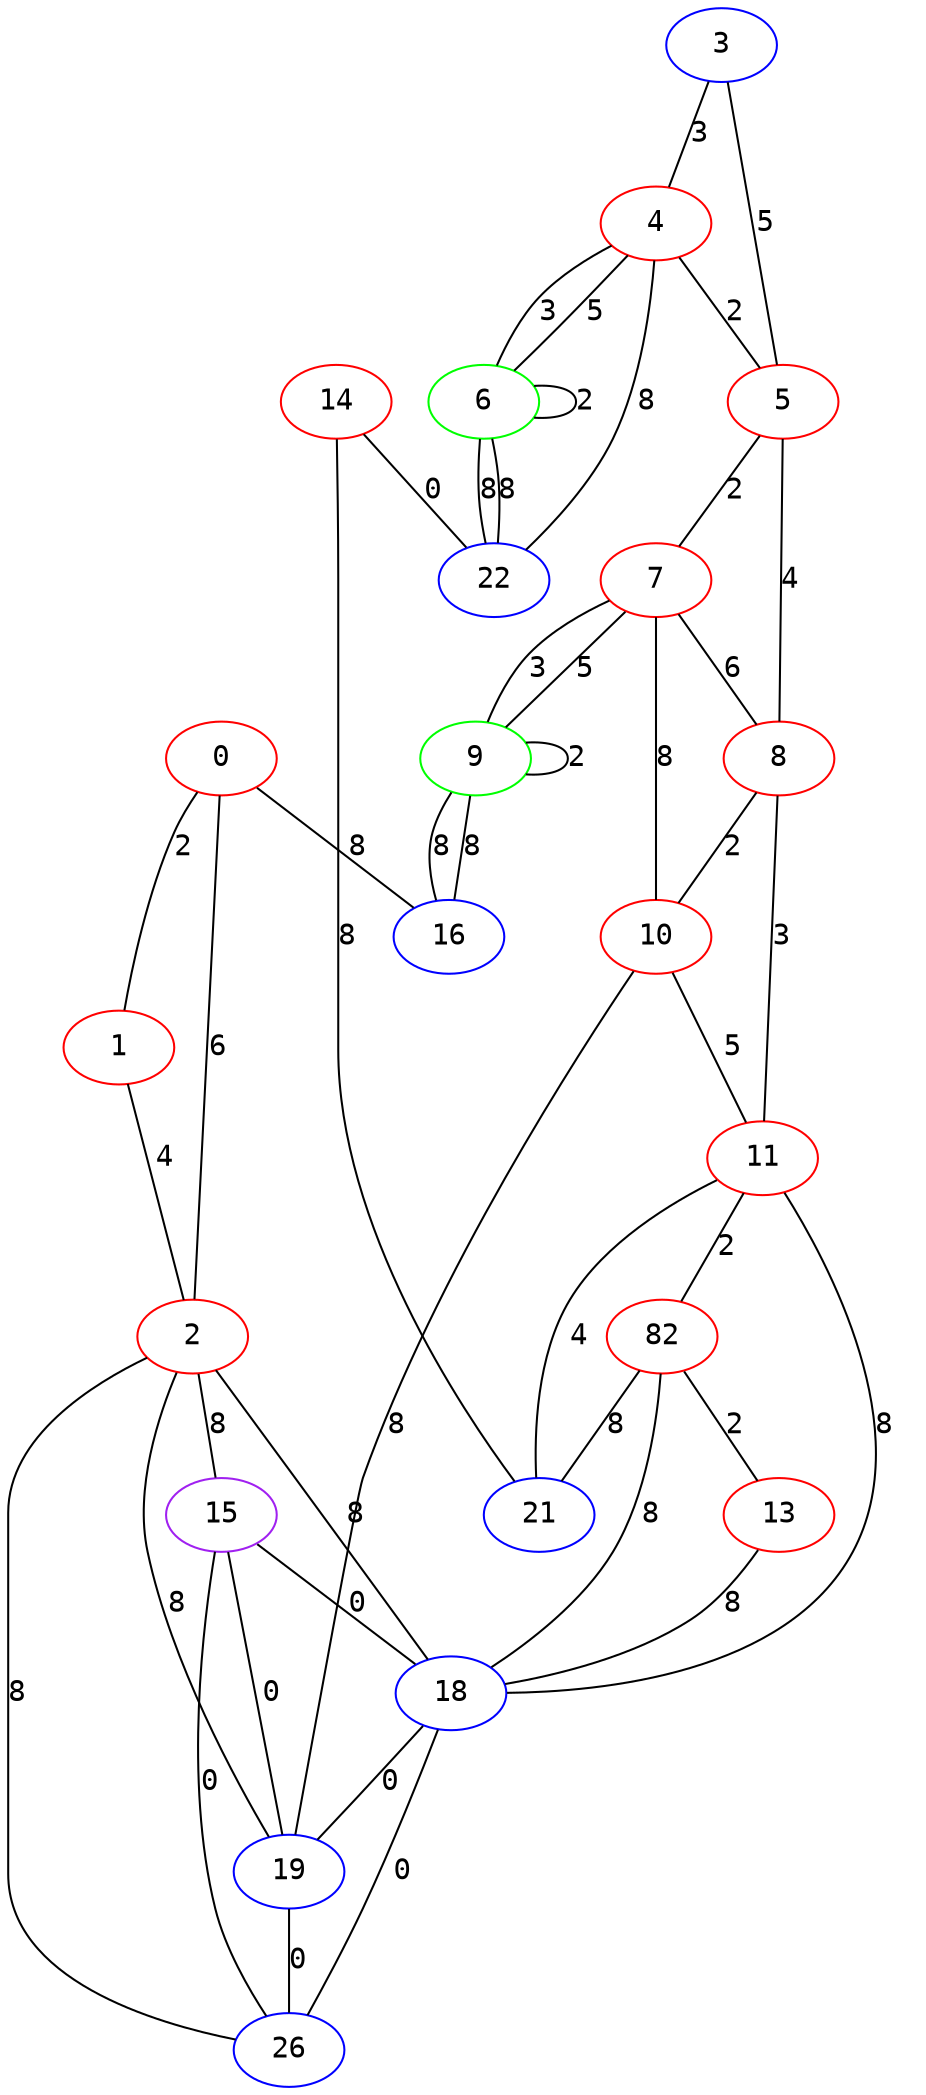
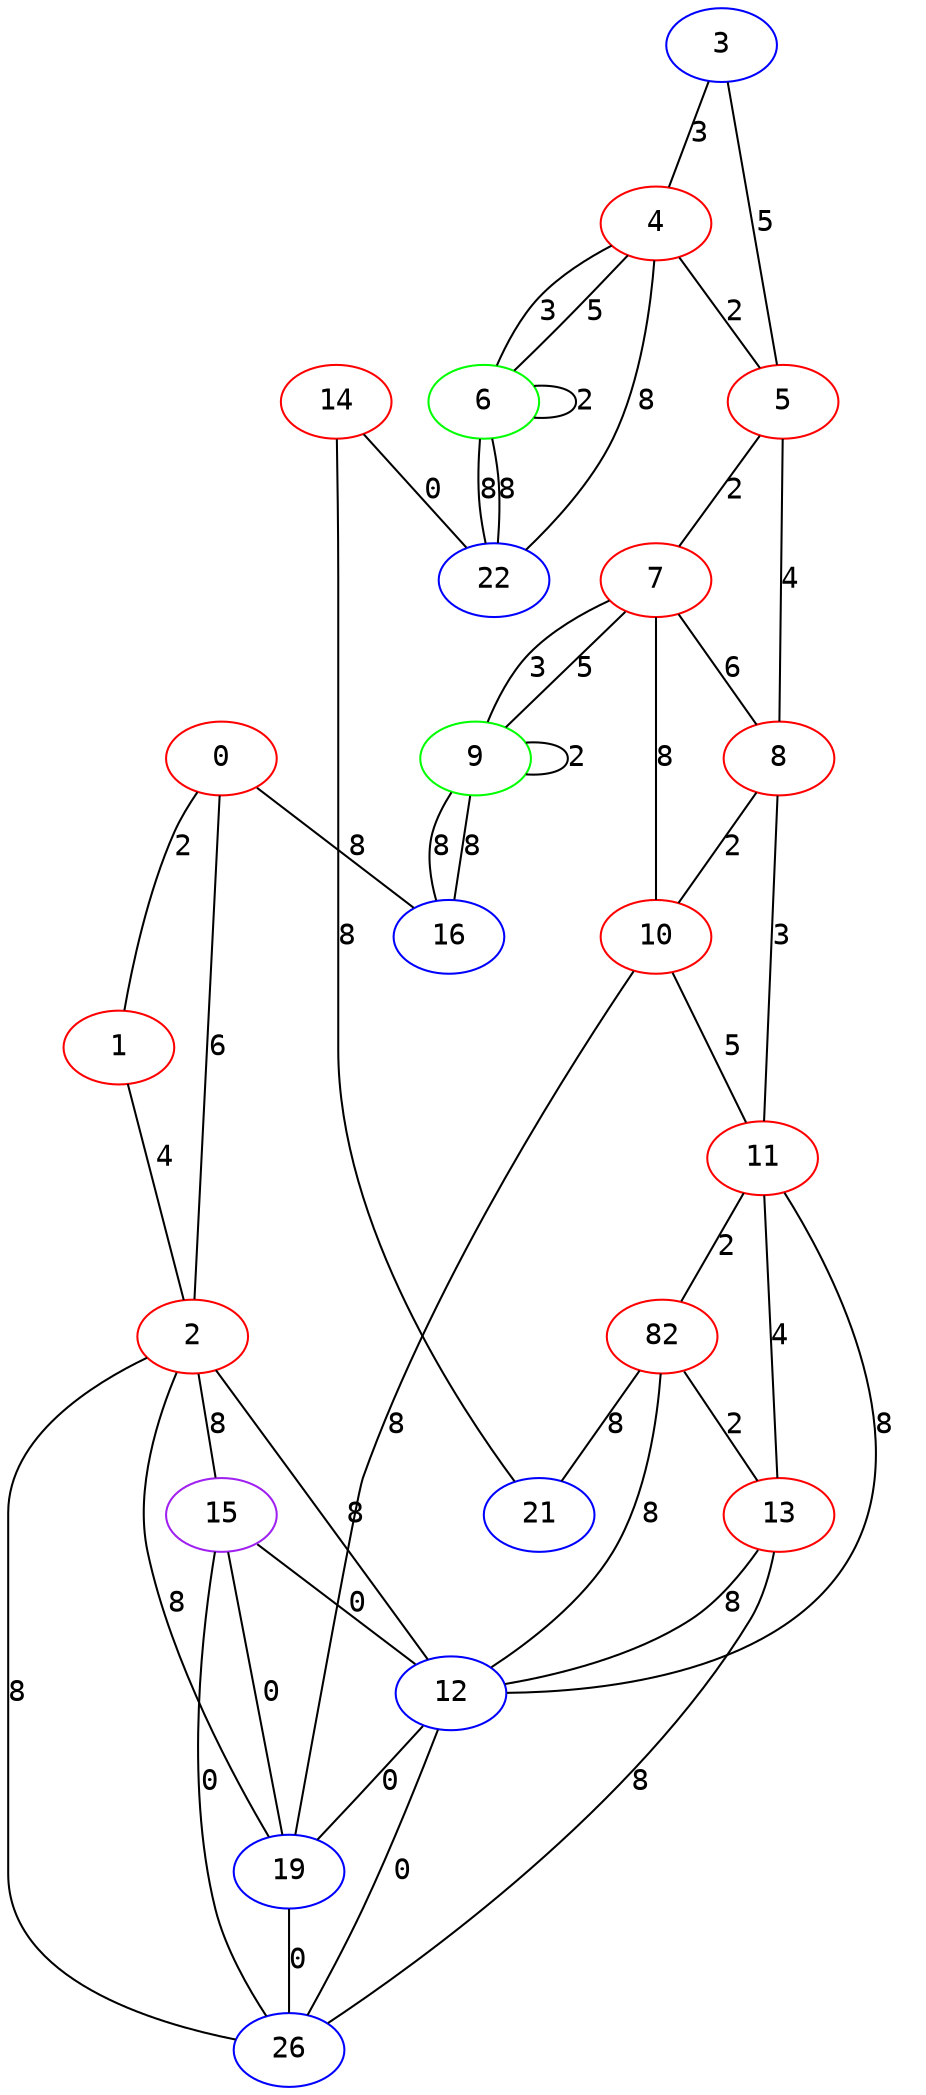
(572, 1296) -> (771, 1337)
(451, 1693) -> (451, 1693)
none -> (586, 1818)
